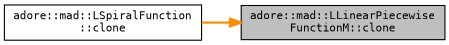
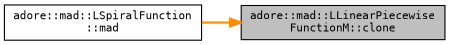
(103, 23) -> (103, 23)
